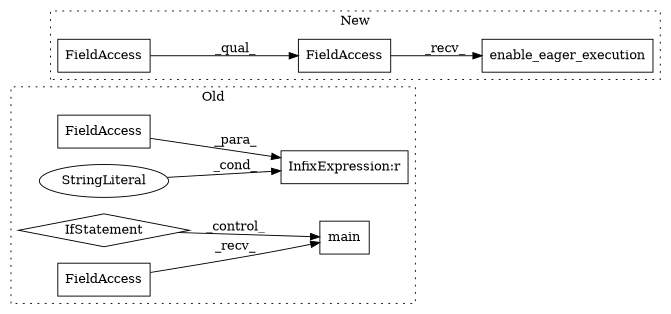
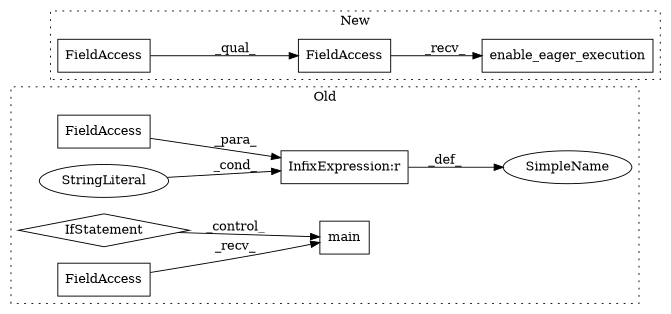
none -> (568, 167)
